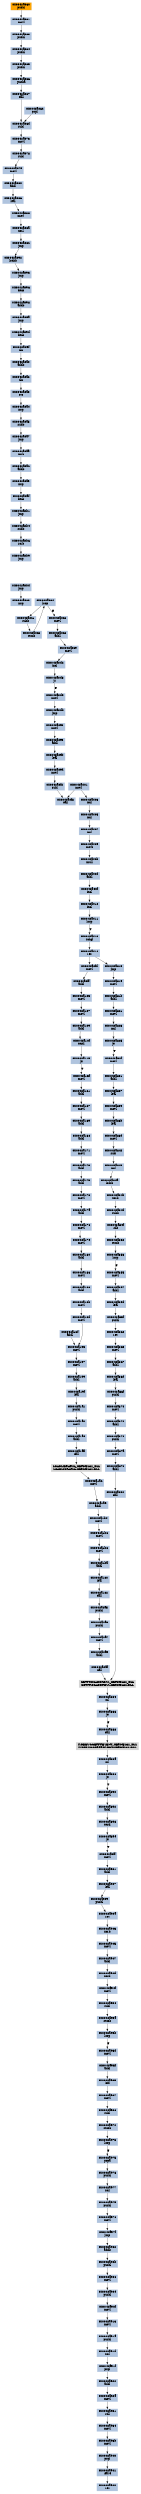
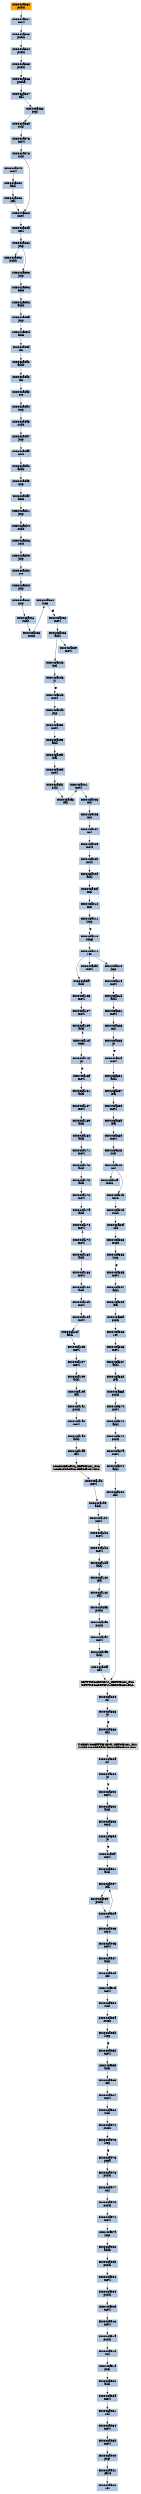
(21, 110) -> (27, 102)
(18, 162) -> (29, 184)
(16, 266) -> (26, 259)
none -> (21, 572)
(36, 610) -> (23, 610)
(62, 656) -> (56, 649)
(72, 793) -> (73, 795)
none -> (89, 867)
(86, 975) -> (77, 966)
(80, 1034) -> (83, 1036)
(81, 1099) -> none
(112, 1189) -> (122, 1181)
(80, 1233) -> (83, 1235)
none -> (81, 1296)
(82, 1333) -> (76, 1326)
(76, 1430) -> none
none -> (99, 1660)
(107, 1877) -> (112, 1902)
(107, 1975) -> (107, 1975)
